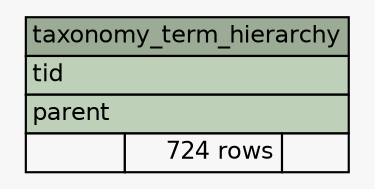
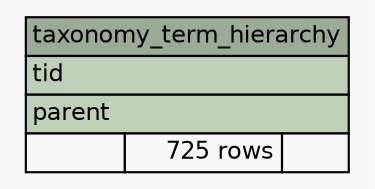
(221, 152) -> (221, 152)
